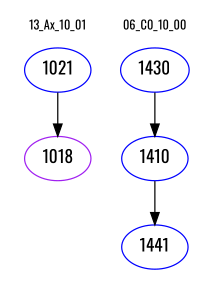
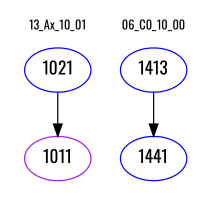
(155, 70) -> none
(58, 159) -> (58, 159)
(155, 159) -> (154, 70)
